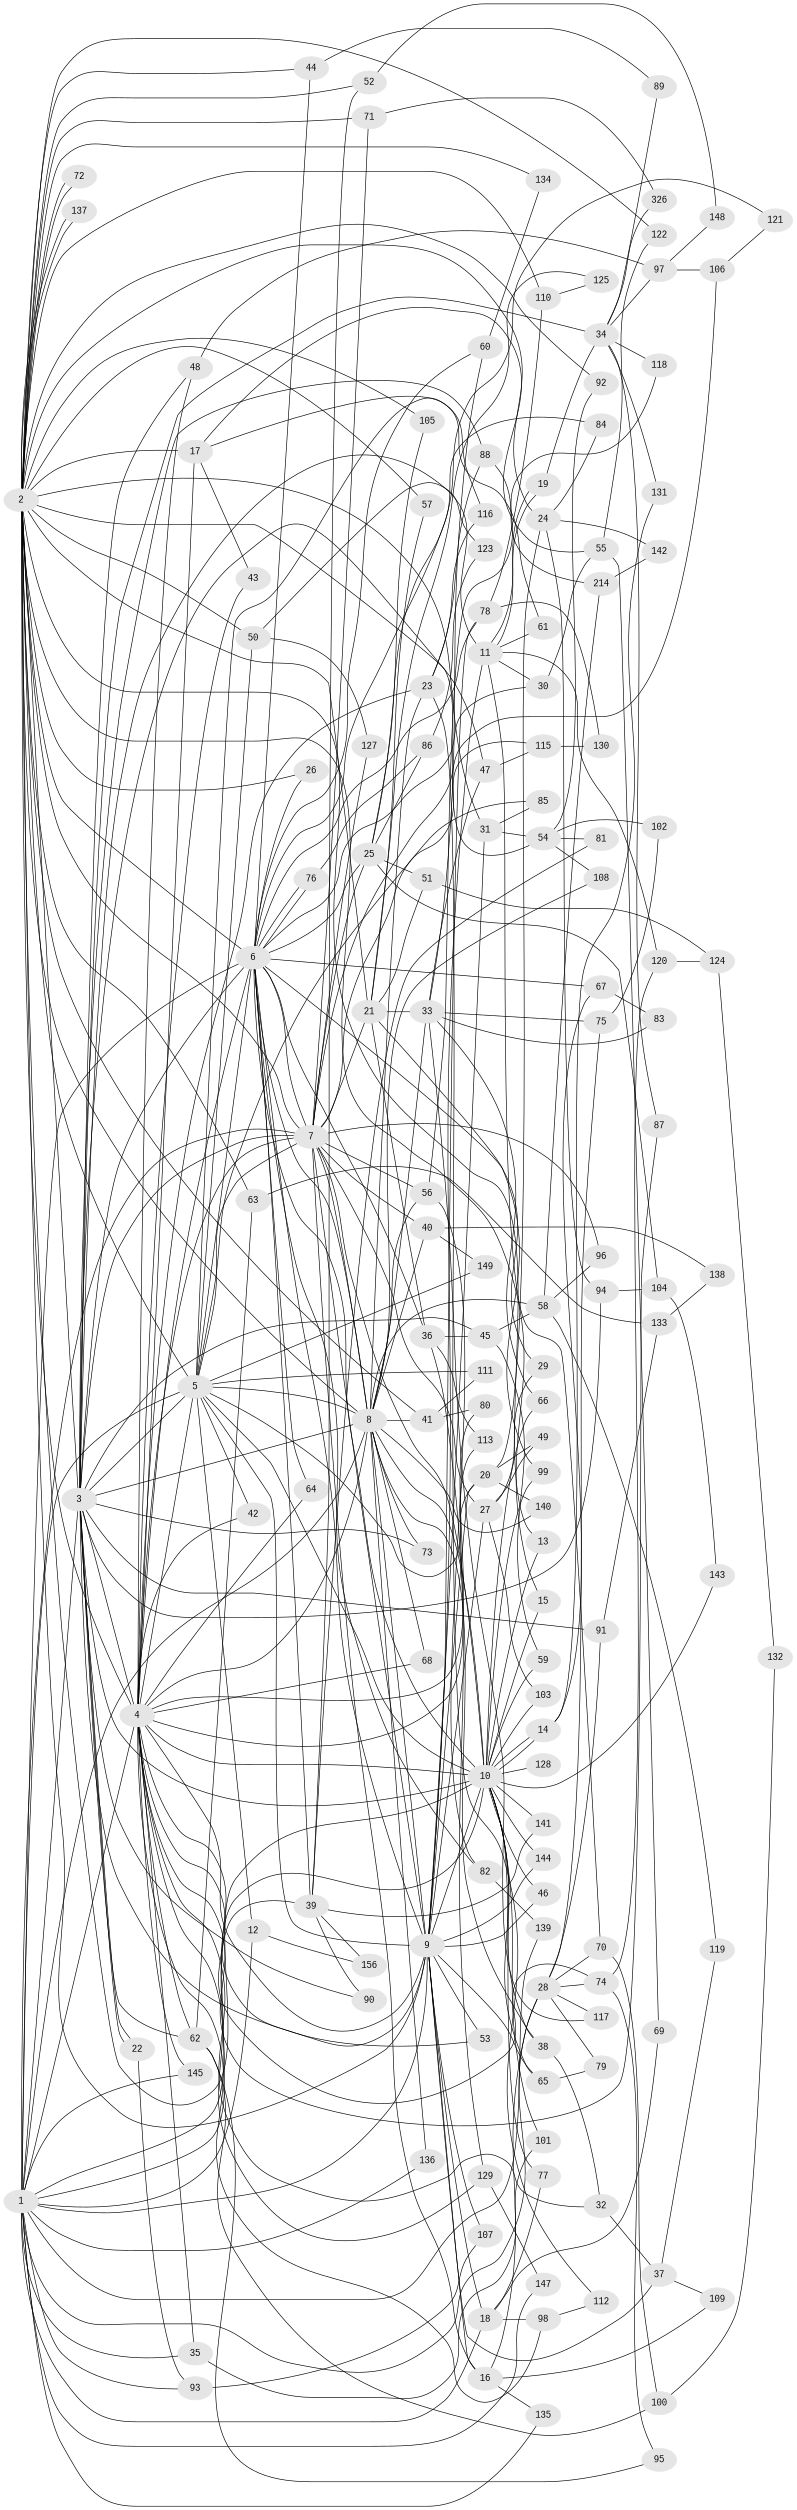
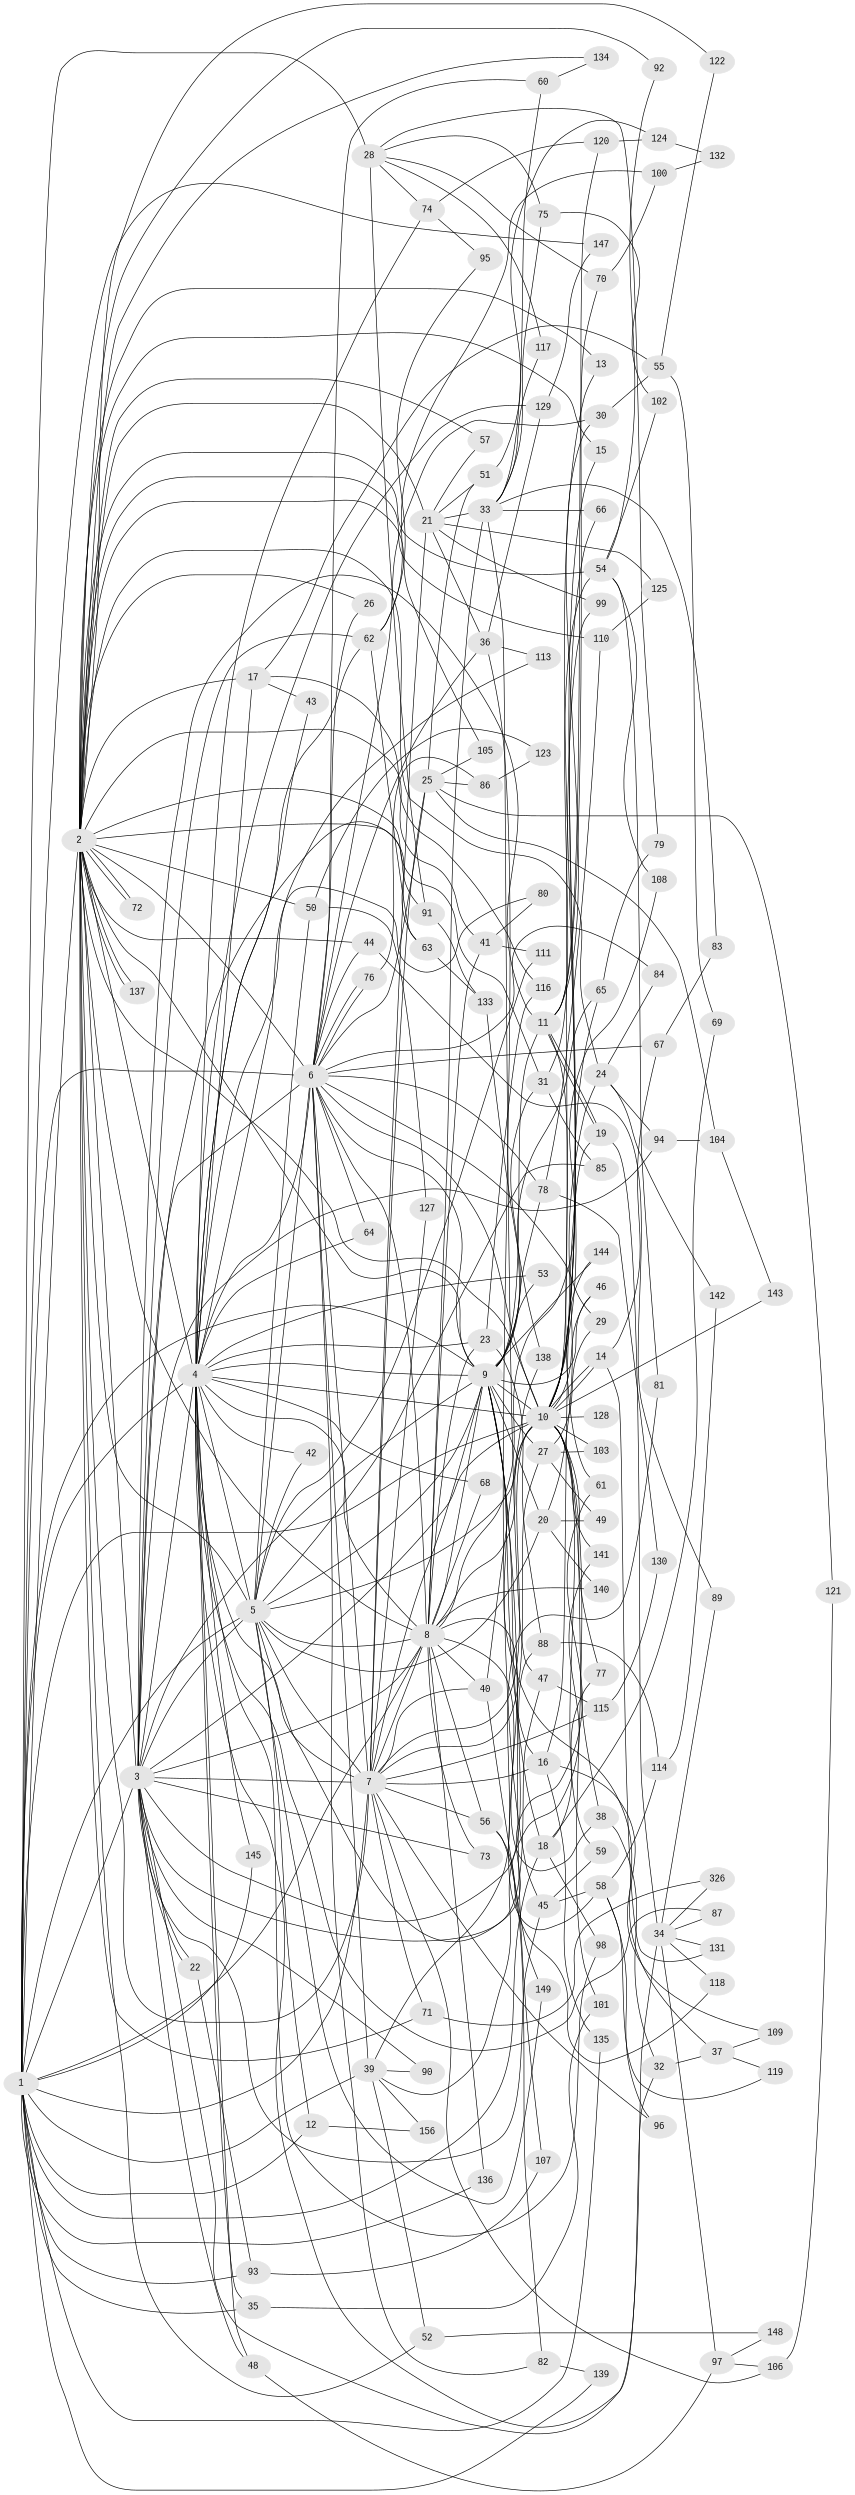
(601, 584) -> (659, 1768)
none -> (43, 1462)
(514, 2183) -> (566, 1493)
(601, 2302) -> none
